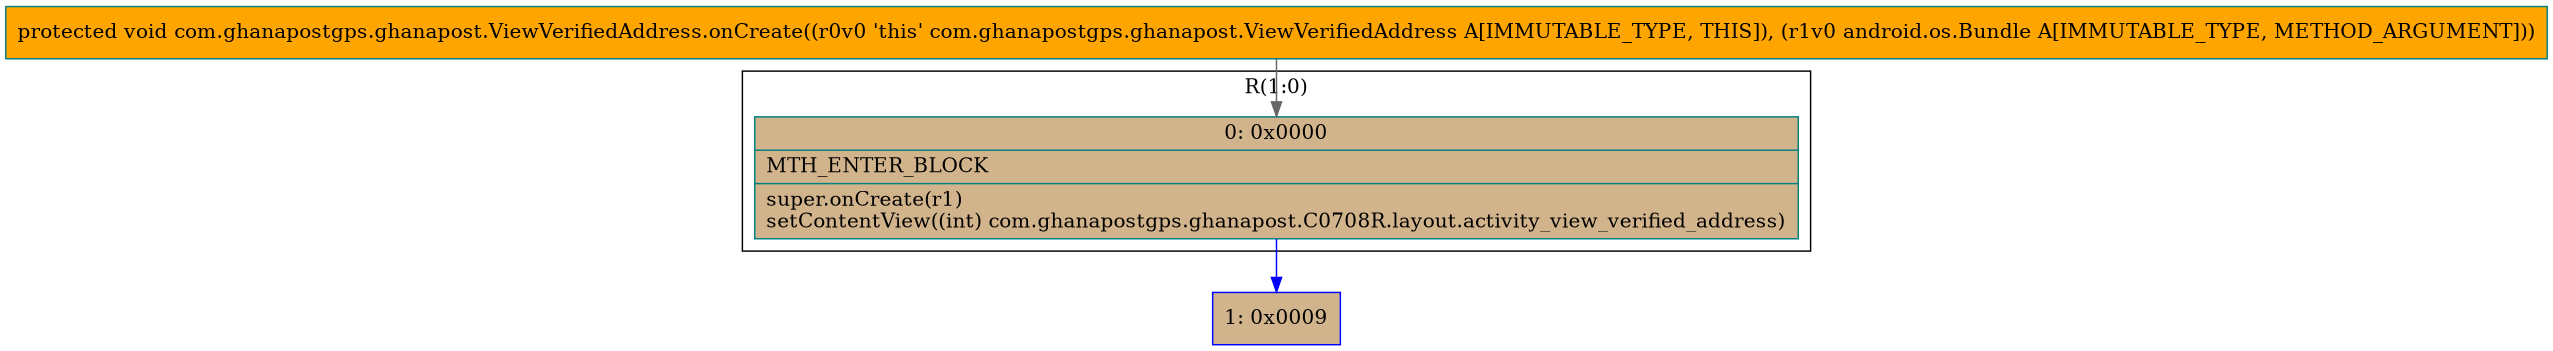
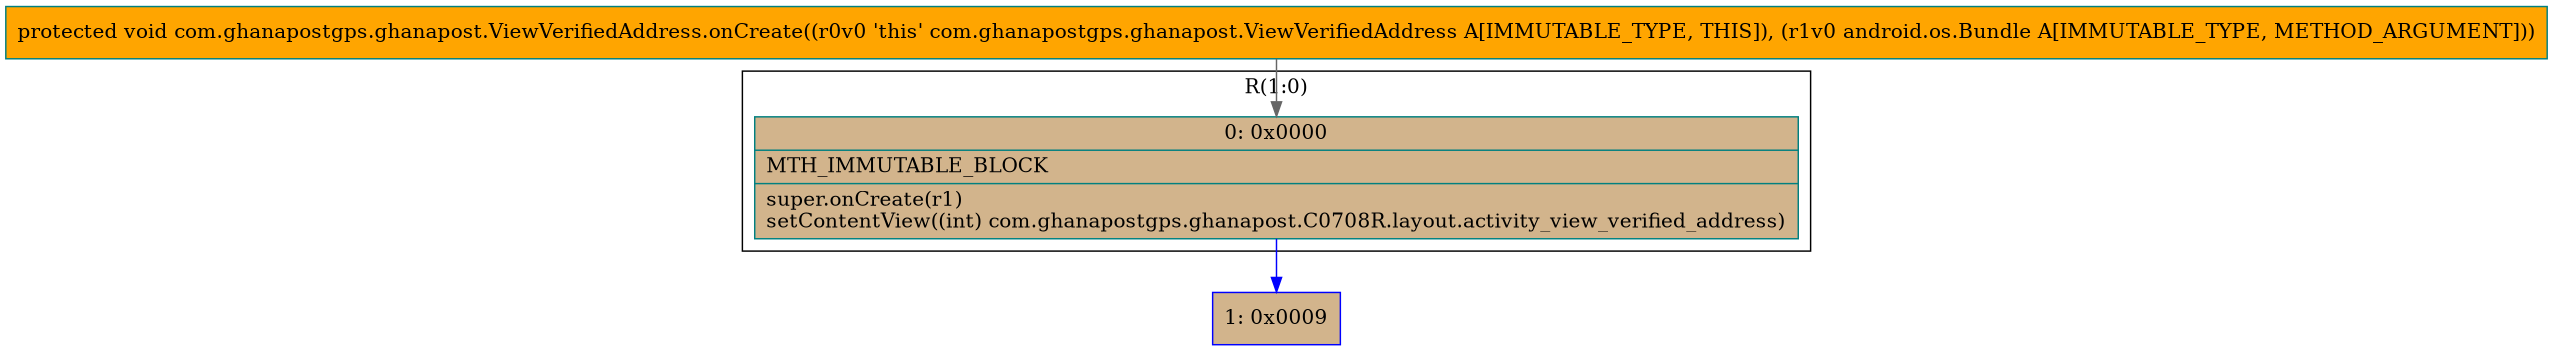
(878, 166) -> (908, 166)
